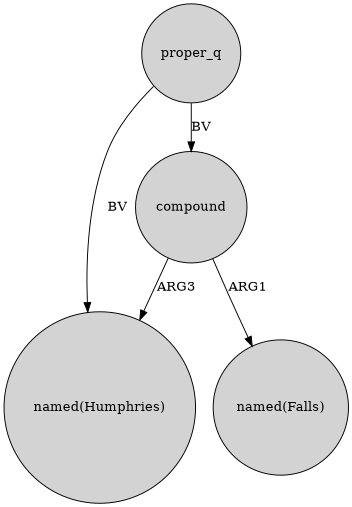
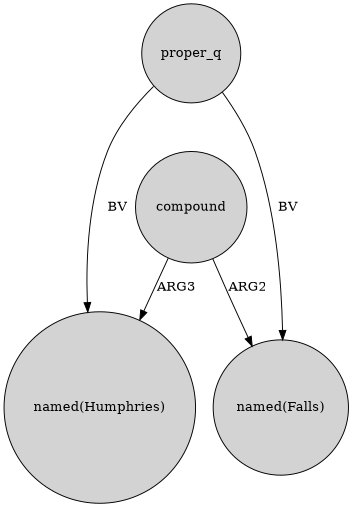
(191, 122) -> (270, 206)
(248, 287) -> (248, 287)
